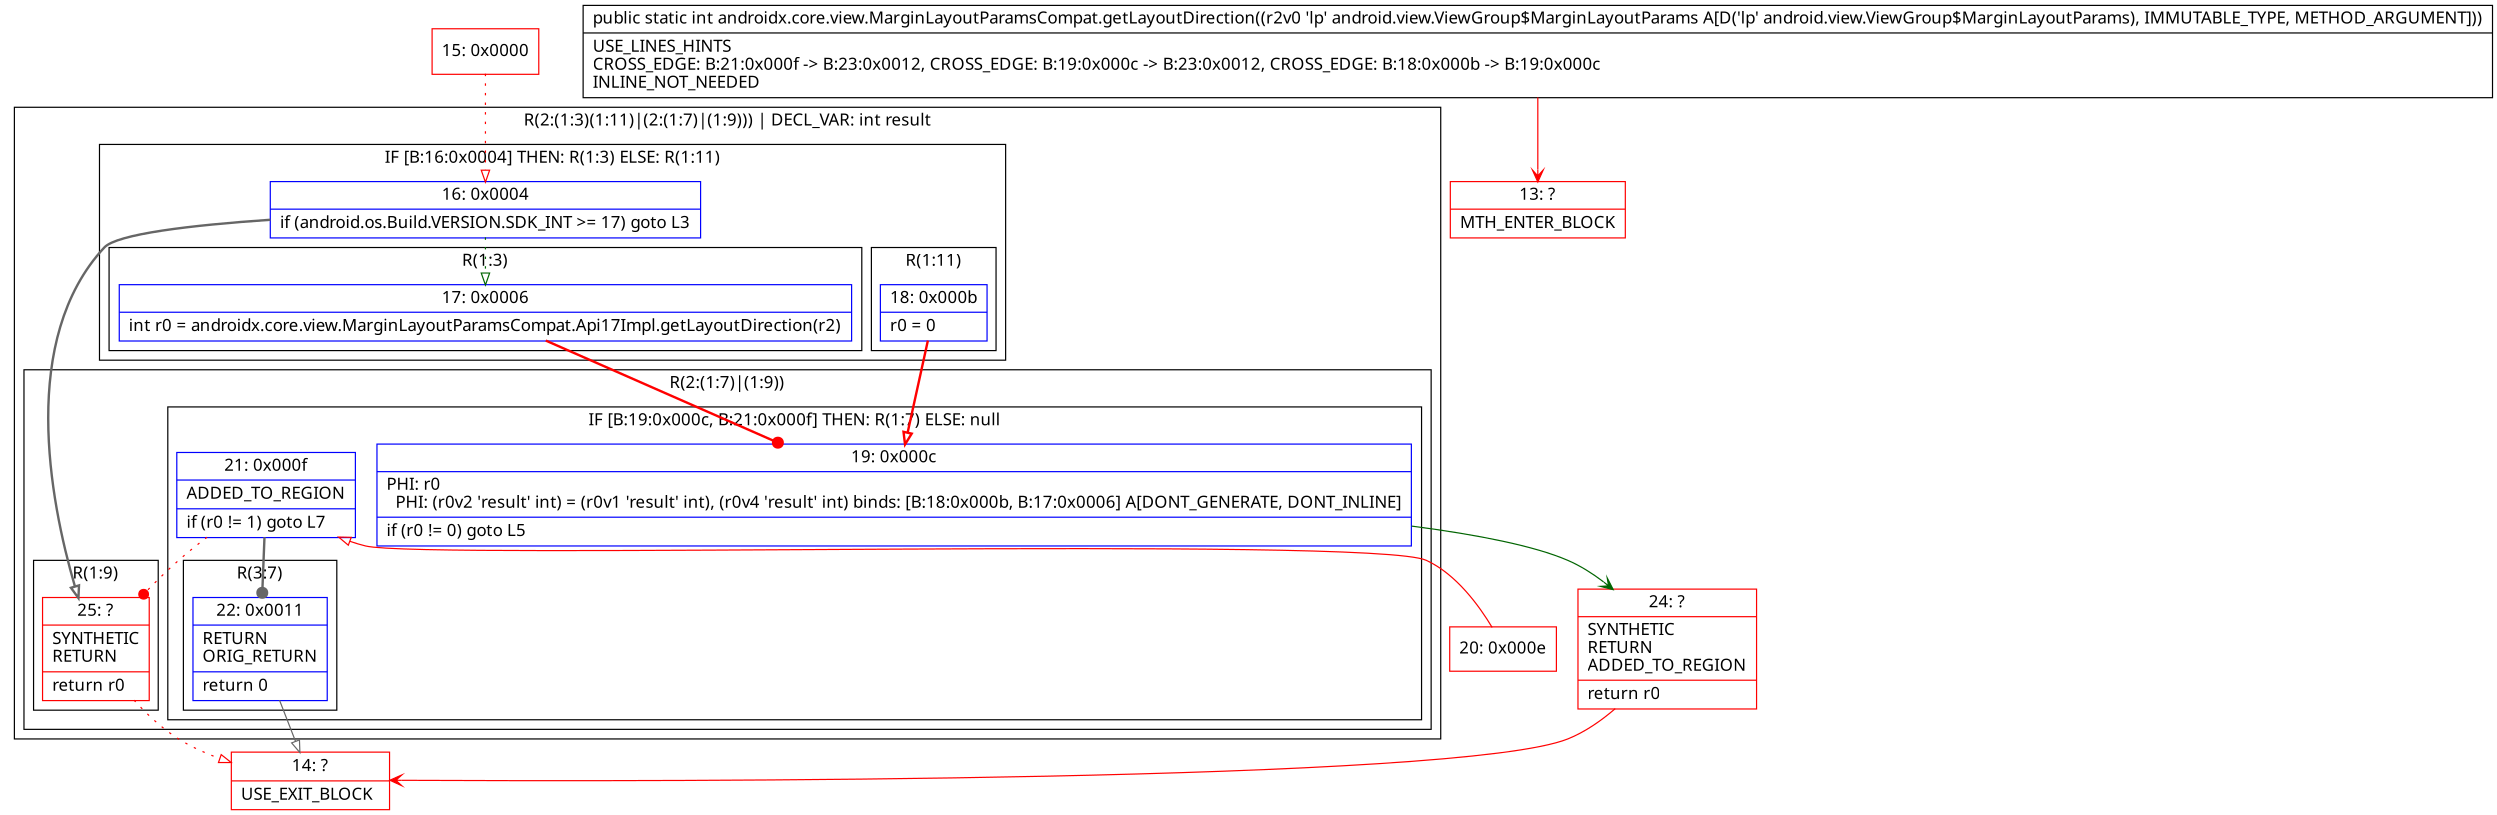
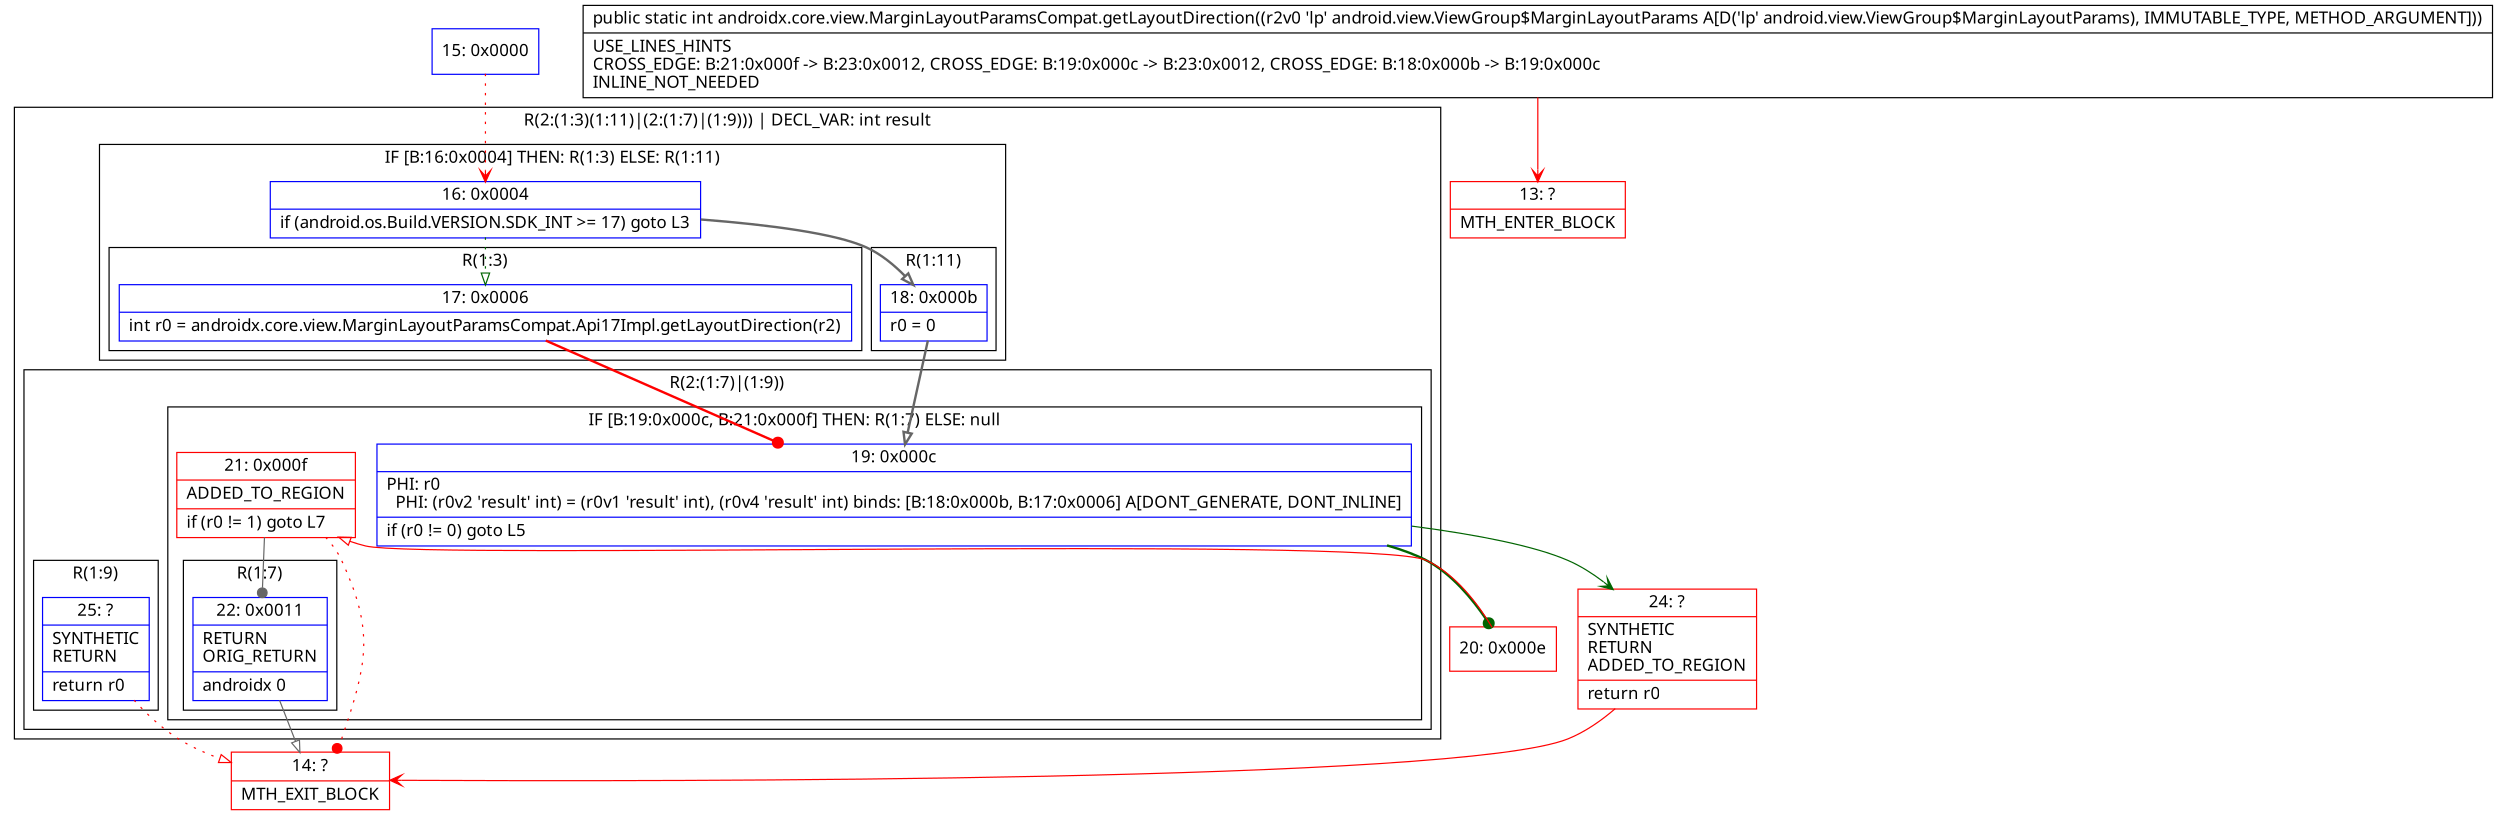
(485, 52) -> (485, 52)
(485, 122) -> (485, 122)
(60, 328) -> (809, 232)
(918, 387) -> (918, 387)
(266, 495) -> (266, 495)
(176, 563) -> (363, 638)
(263, 568) -> (263, 568)
none -> (1444, 572)
(260, 574) -> (260, 574)
(96, 649) -> (96, 649)
(236, 686) -> (245, 686)
(307, 795) -> (310, 795)
